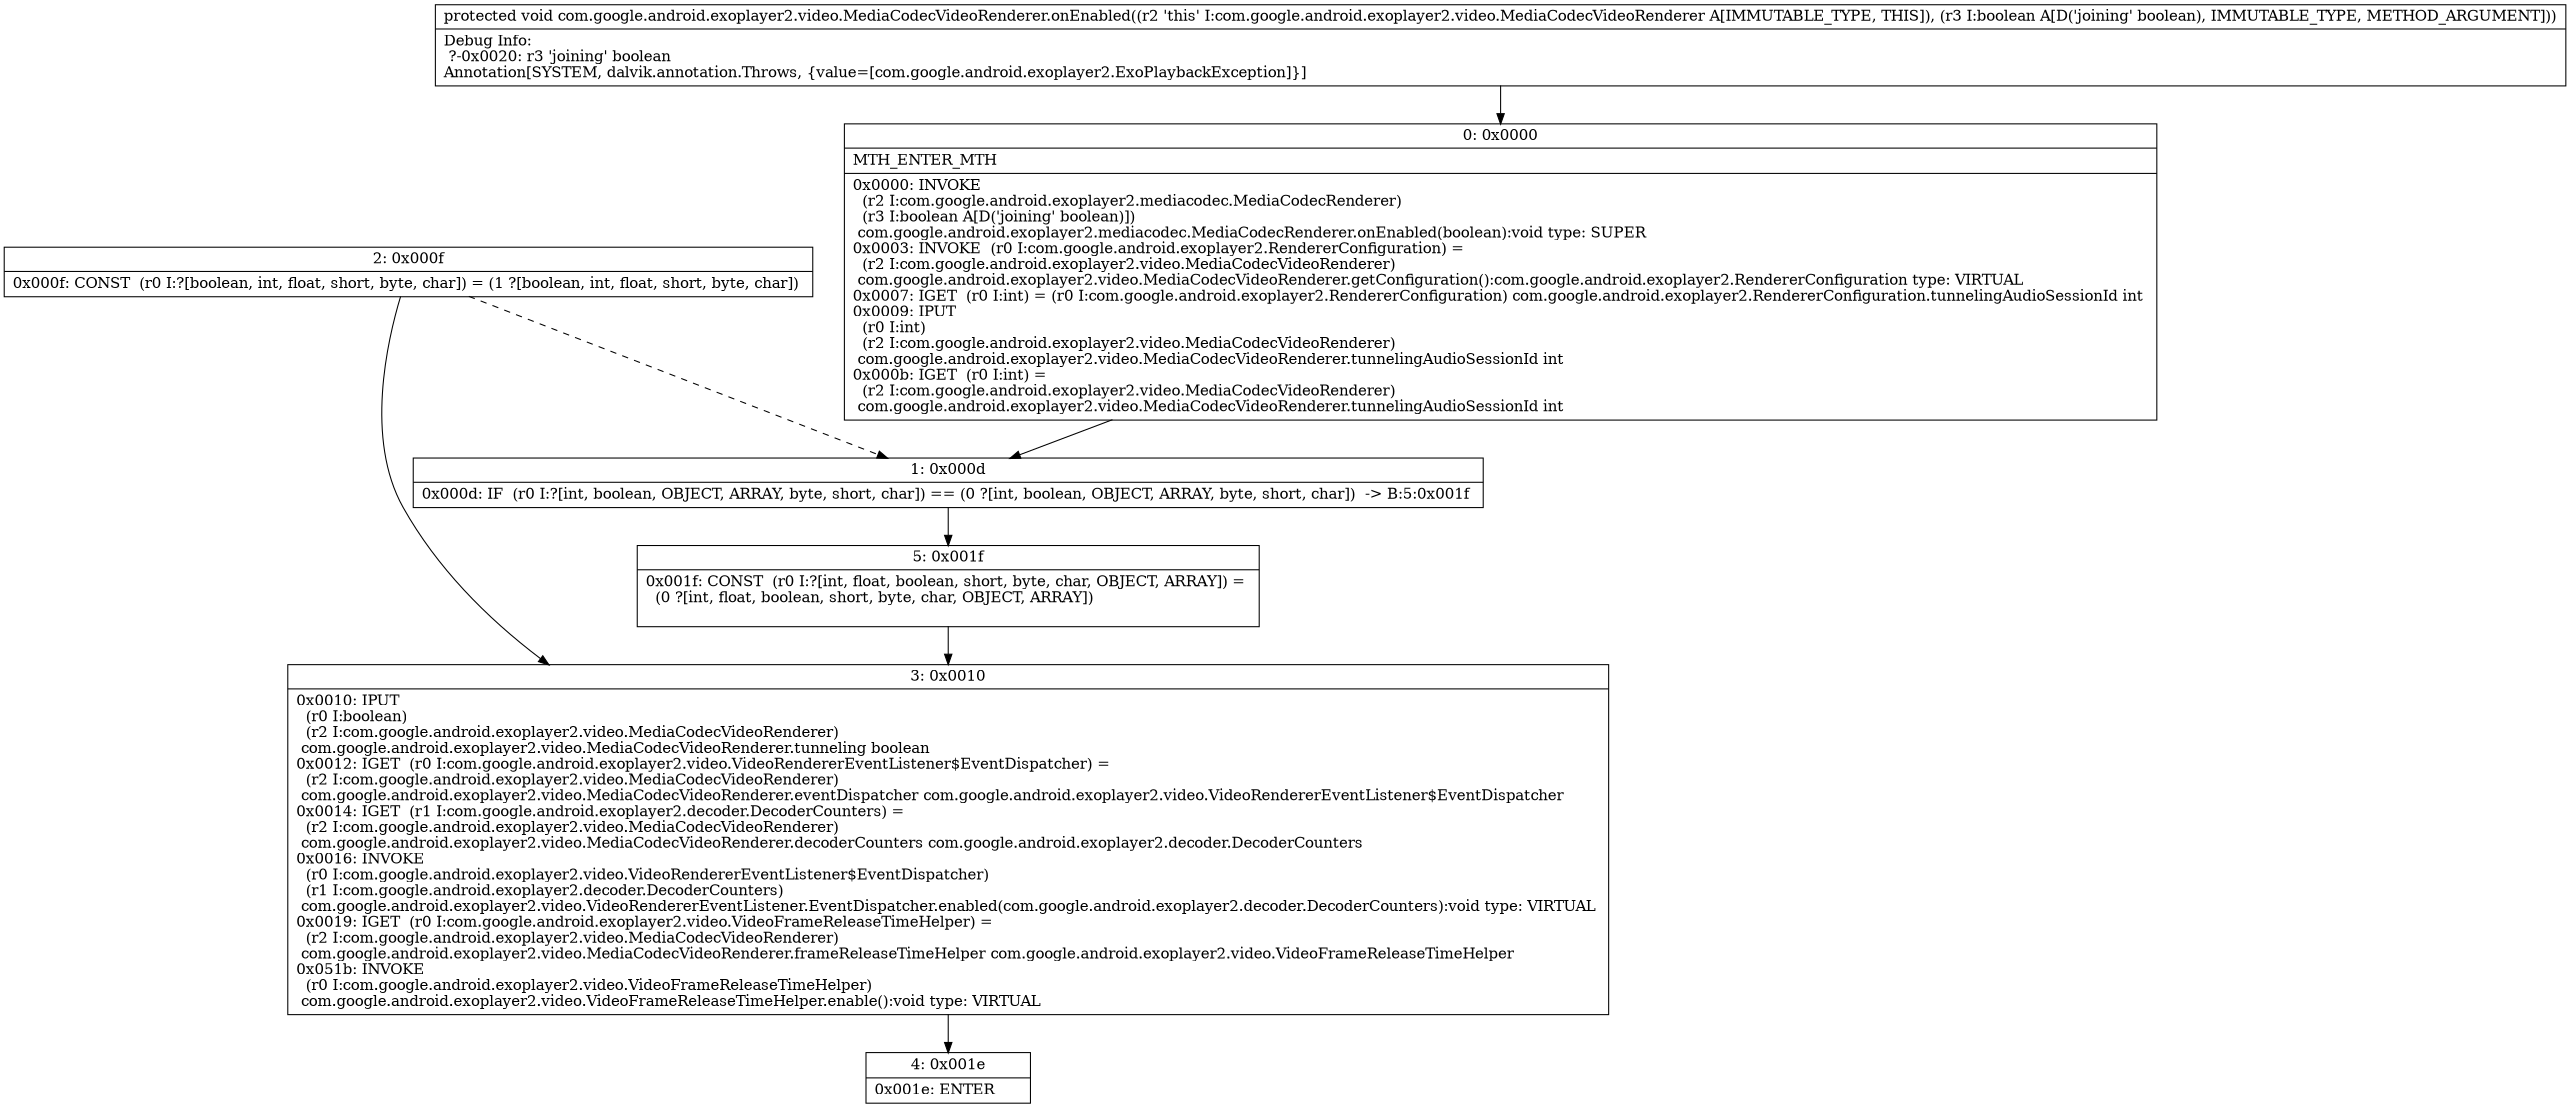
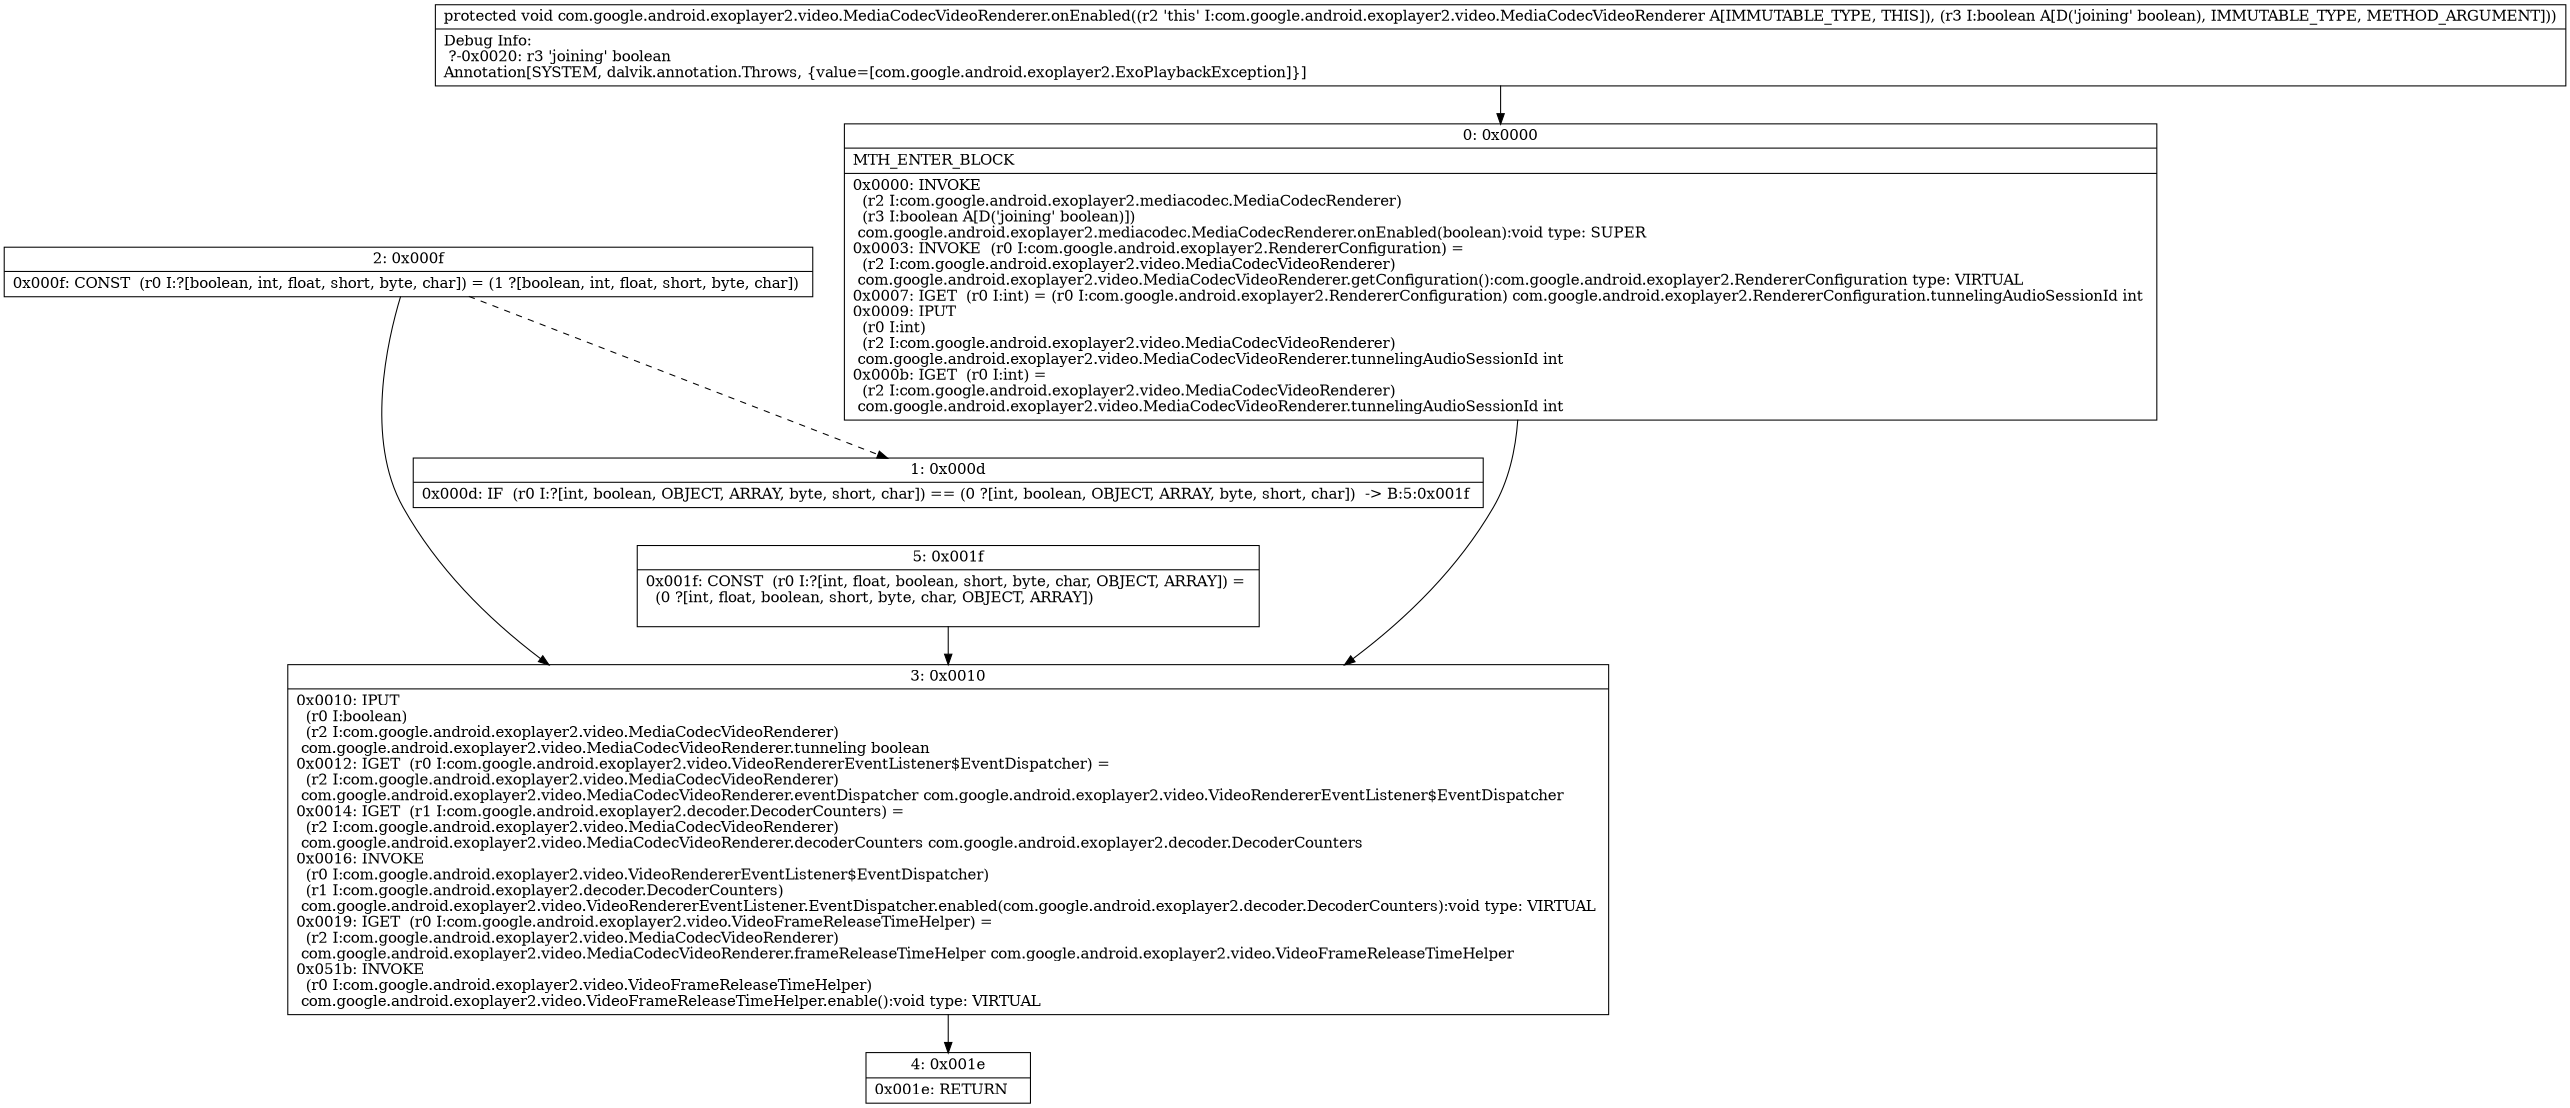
(925, 160) -> (934, 160)
(1066, 437) -> (1461, 555)
(948, 521) -> none
(942, 1090) -> (948, 1090)
